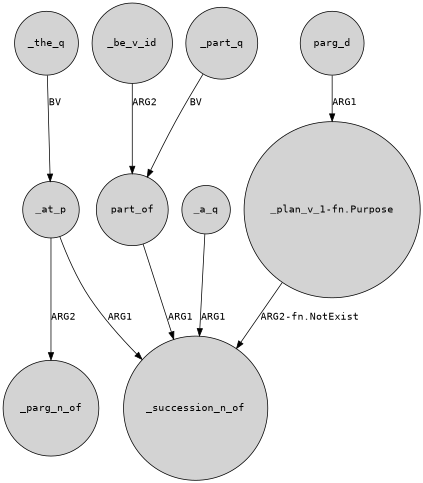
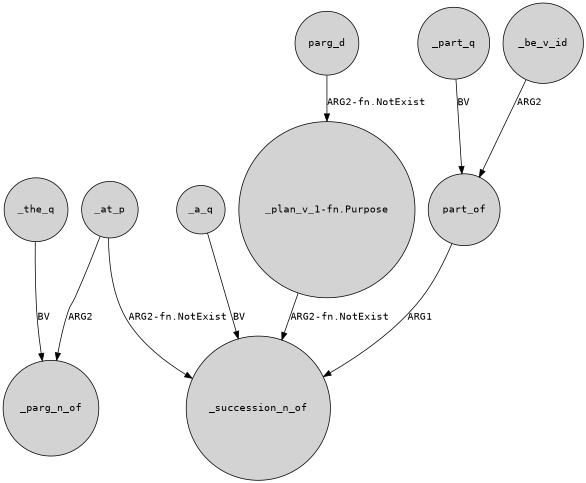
(345, 102) -> (377, 102)
(49, 125) -> (36, 298)
(120, 317) -> (178, 317)
(214, 317) -> (239, 317)
